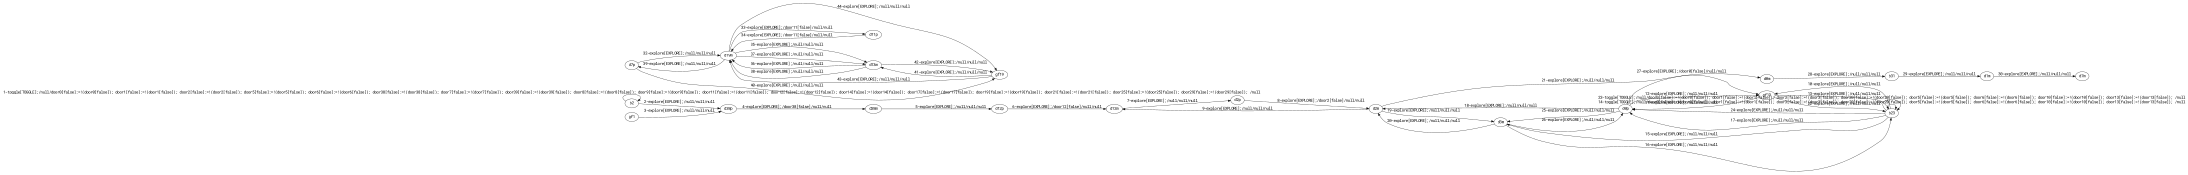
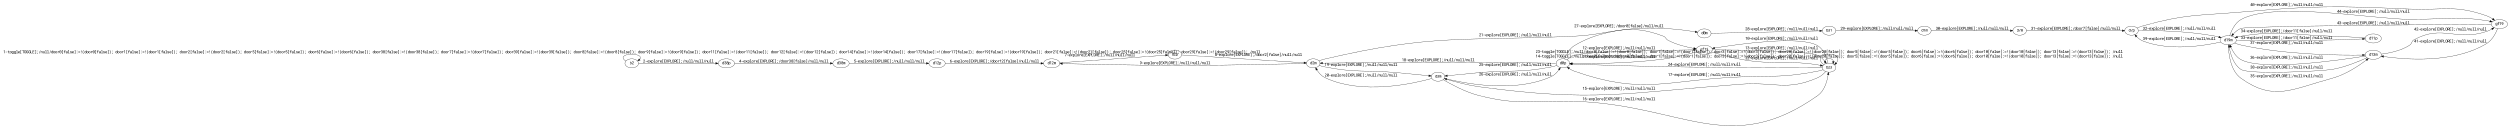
none -> (2074, 31)
(632, 117) -> none
